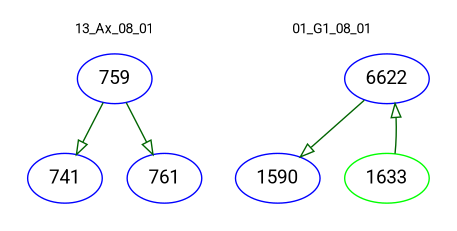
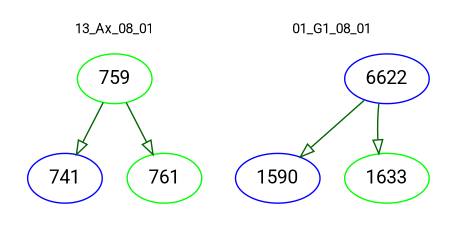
(115, 79) -> (115, 79)
(396, 136) -> (378, 122)
(164, 178) -> (164, 178)
